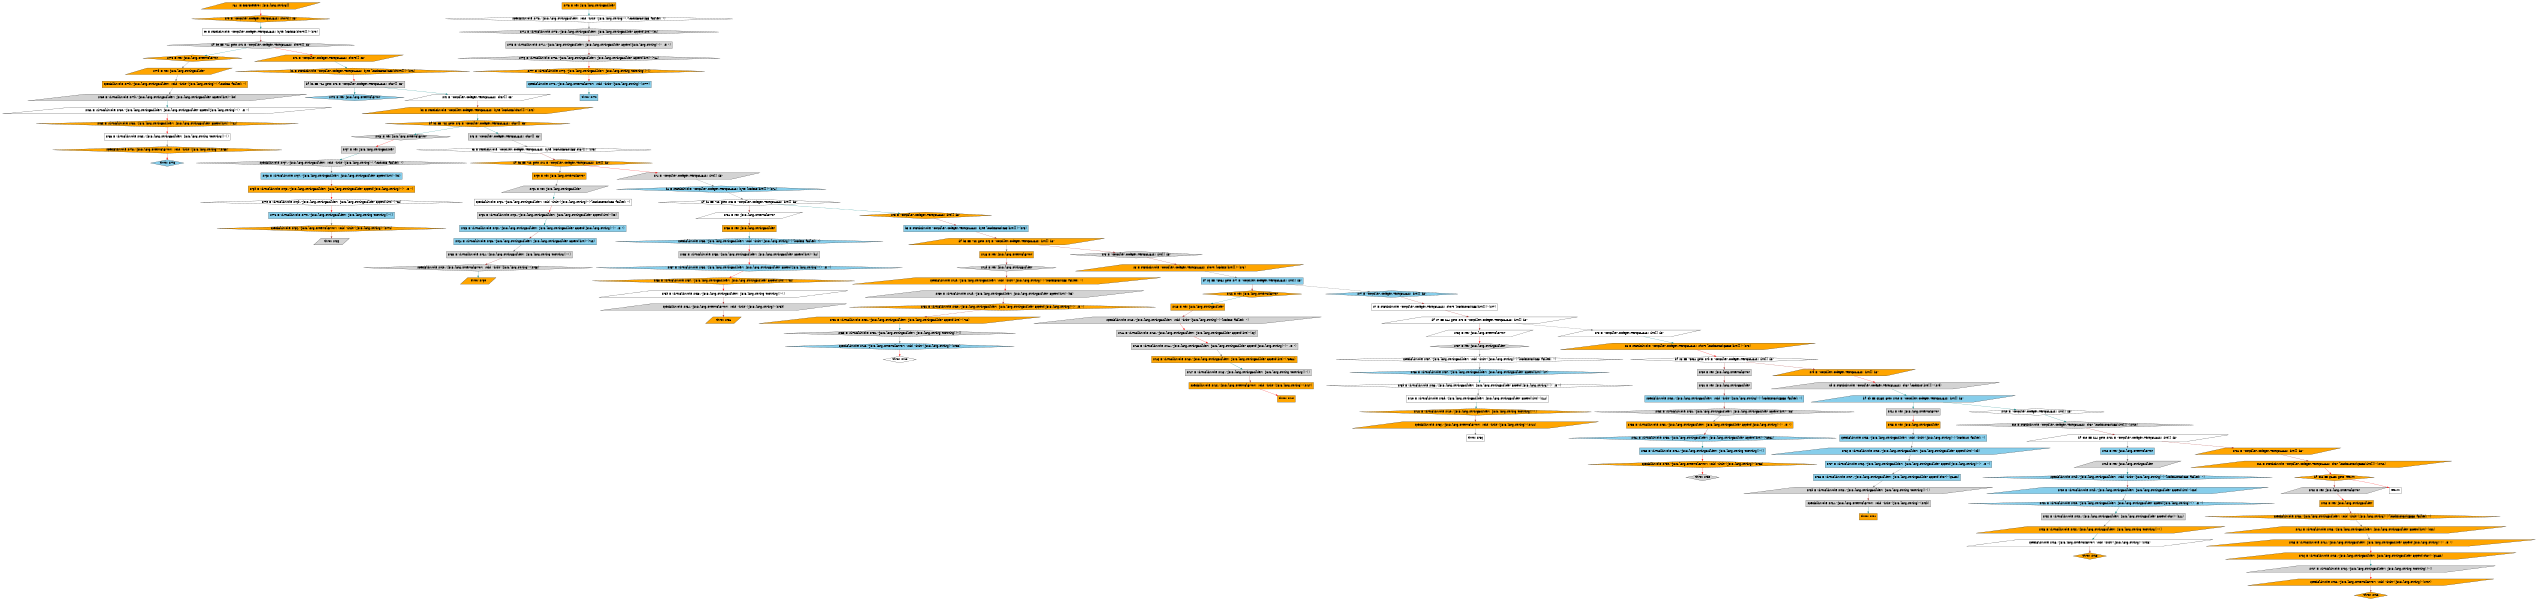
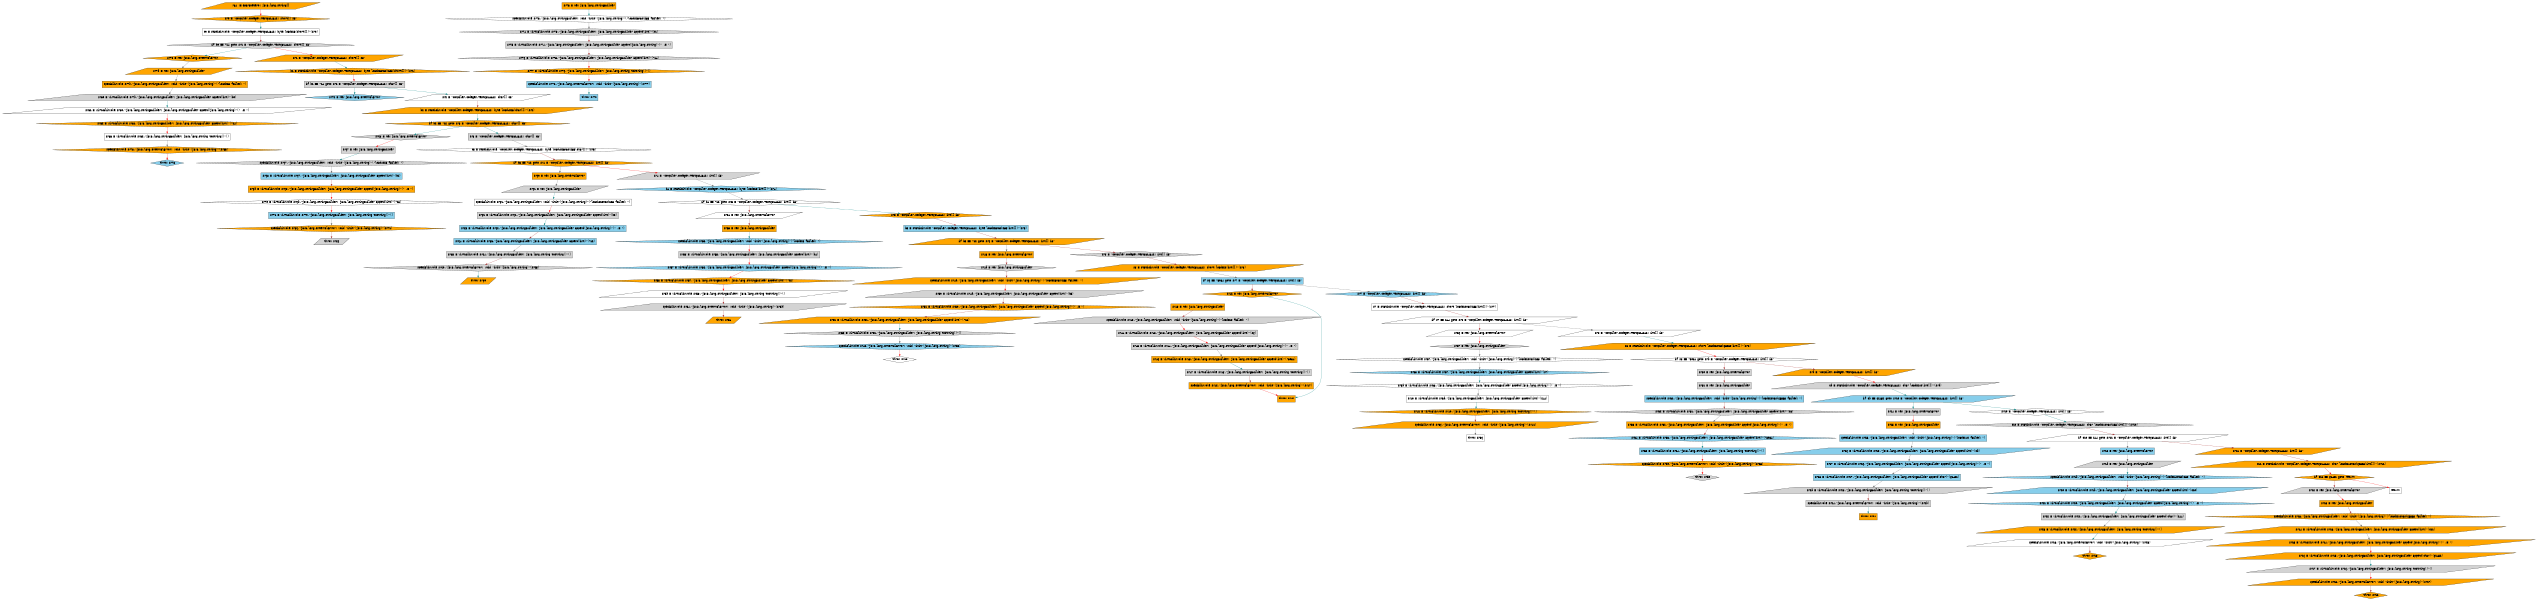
(1227, 300) -> (1321, 334)
